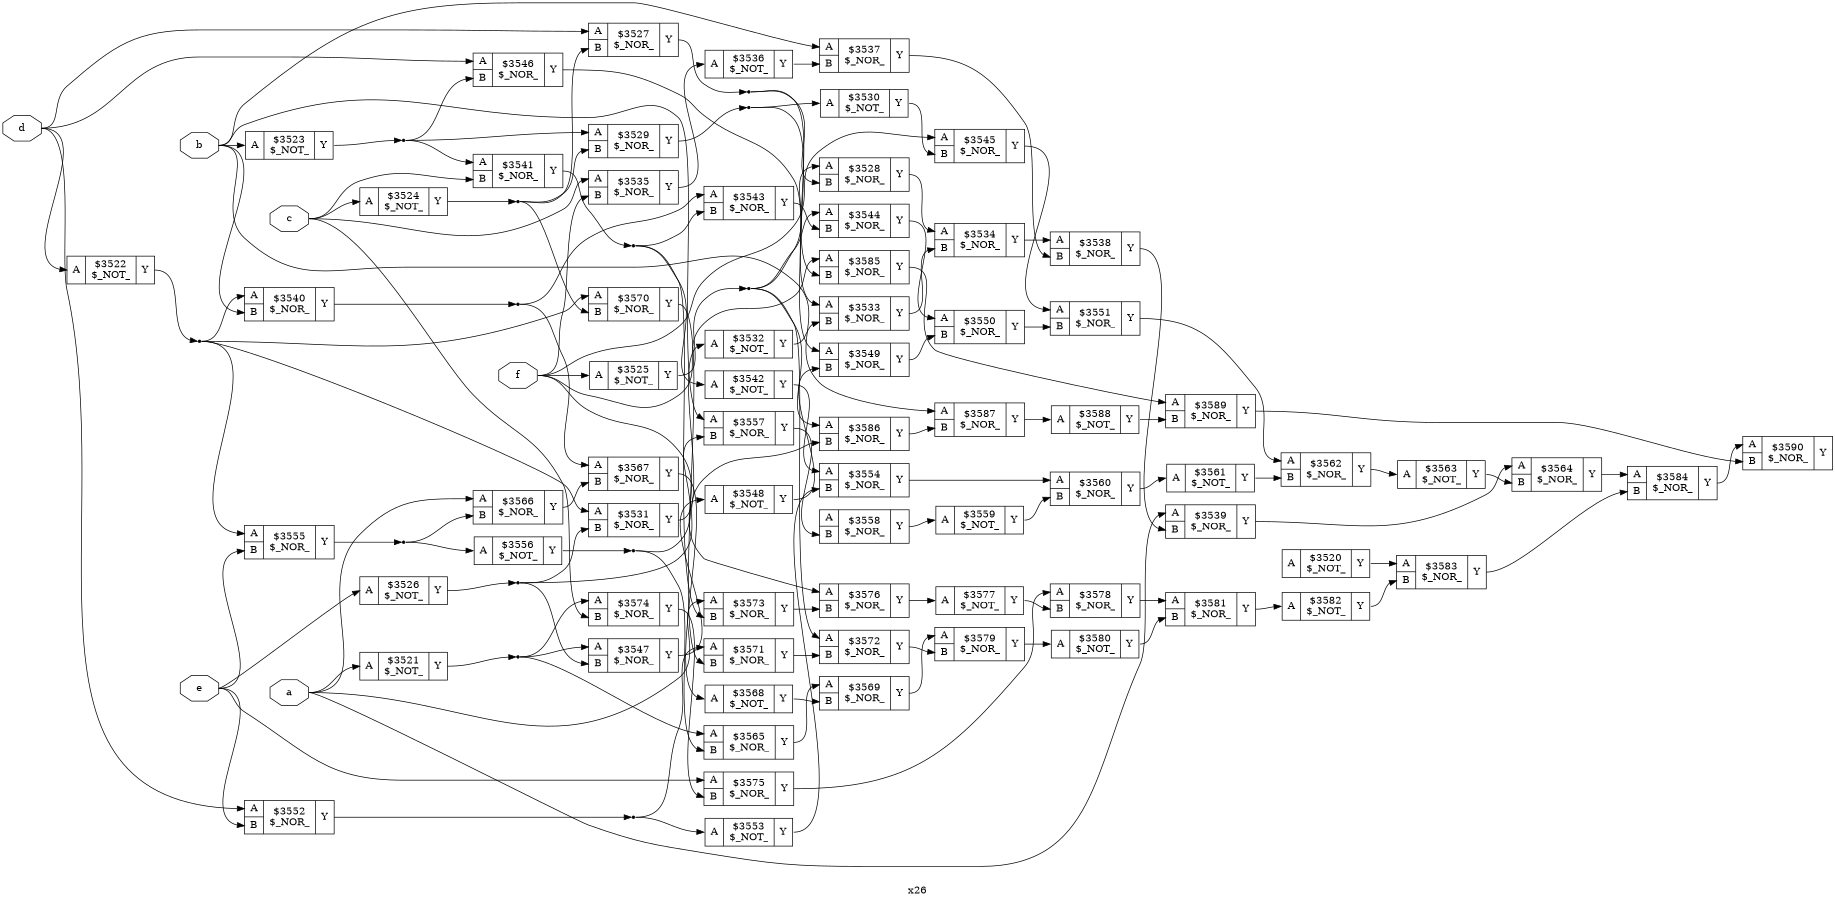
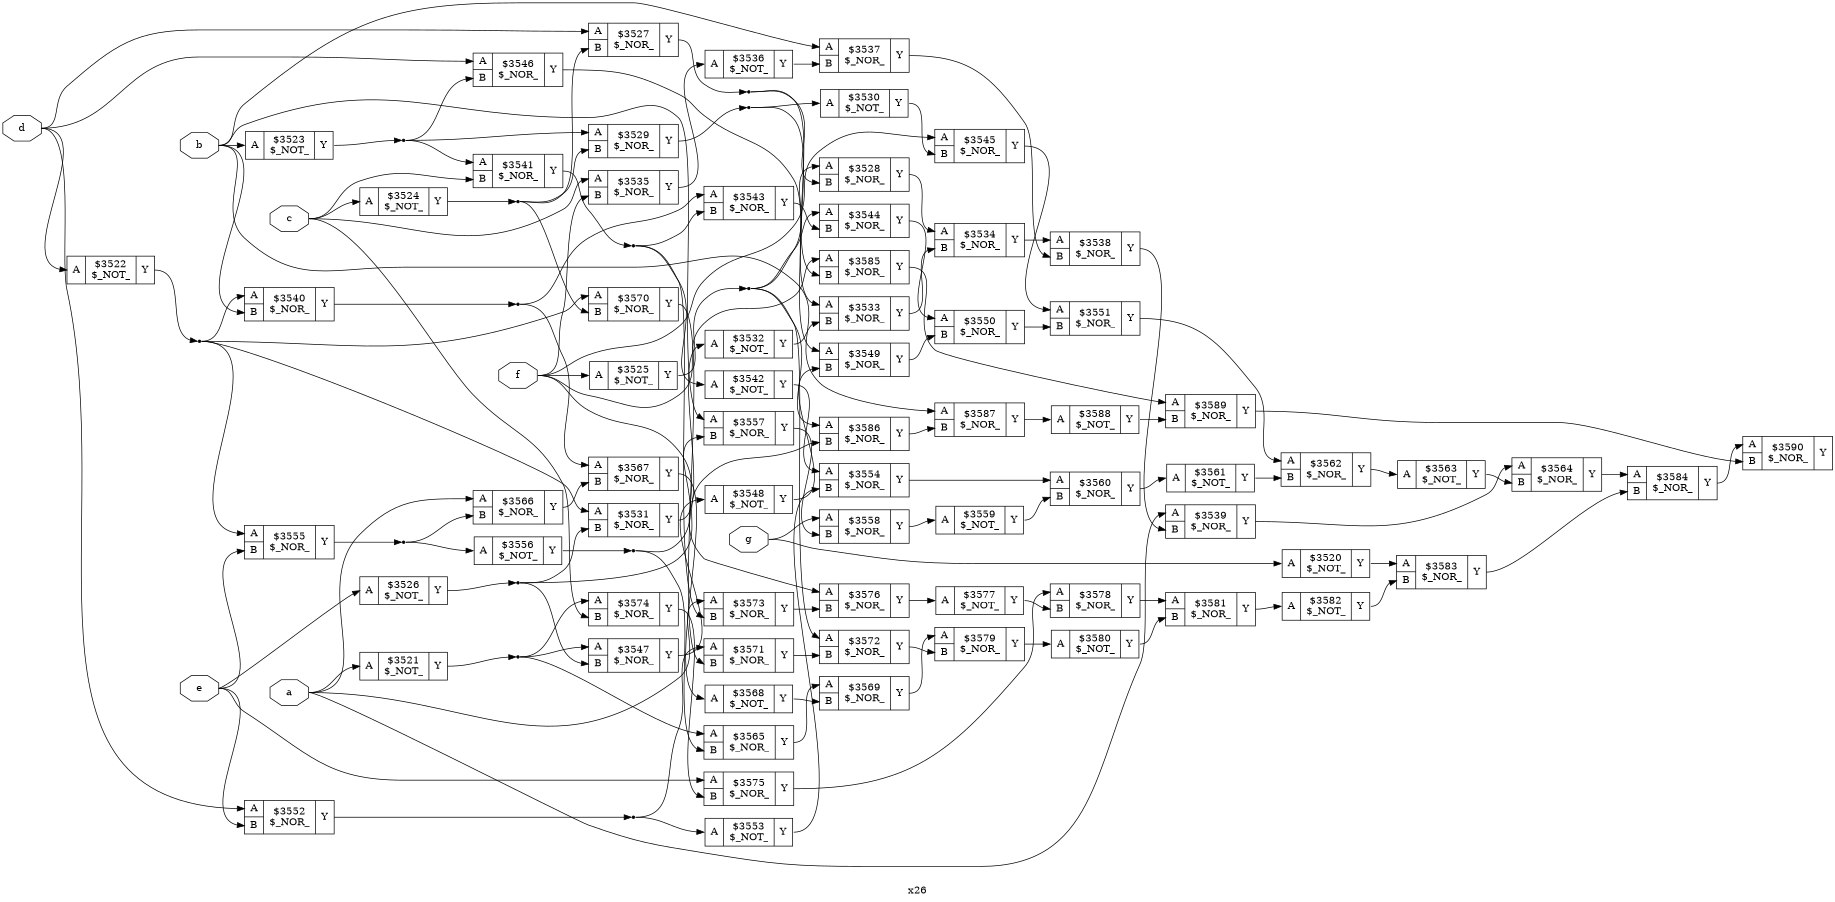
none -> (749, 539)
